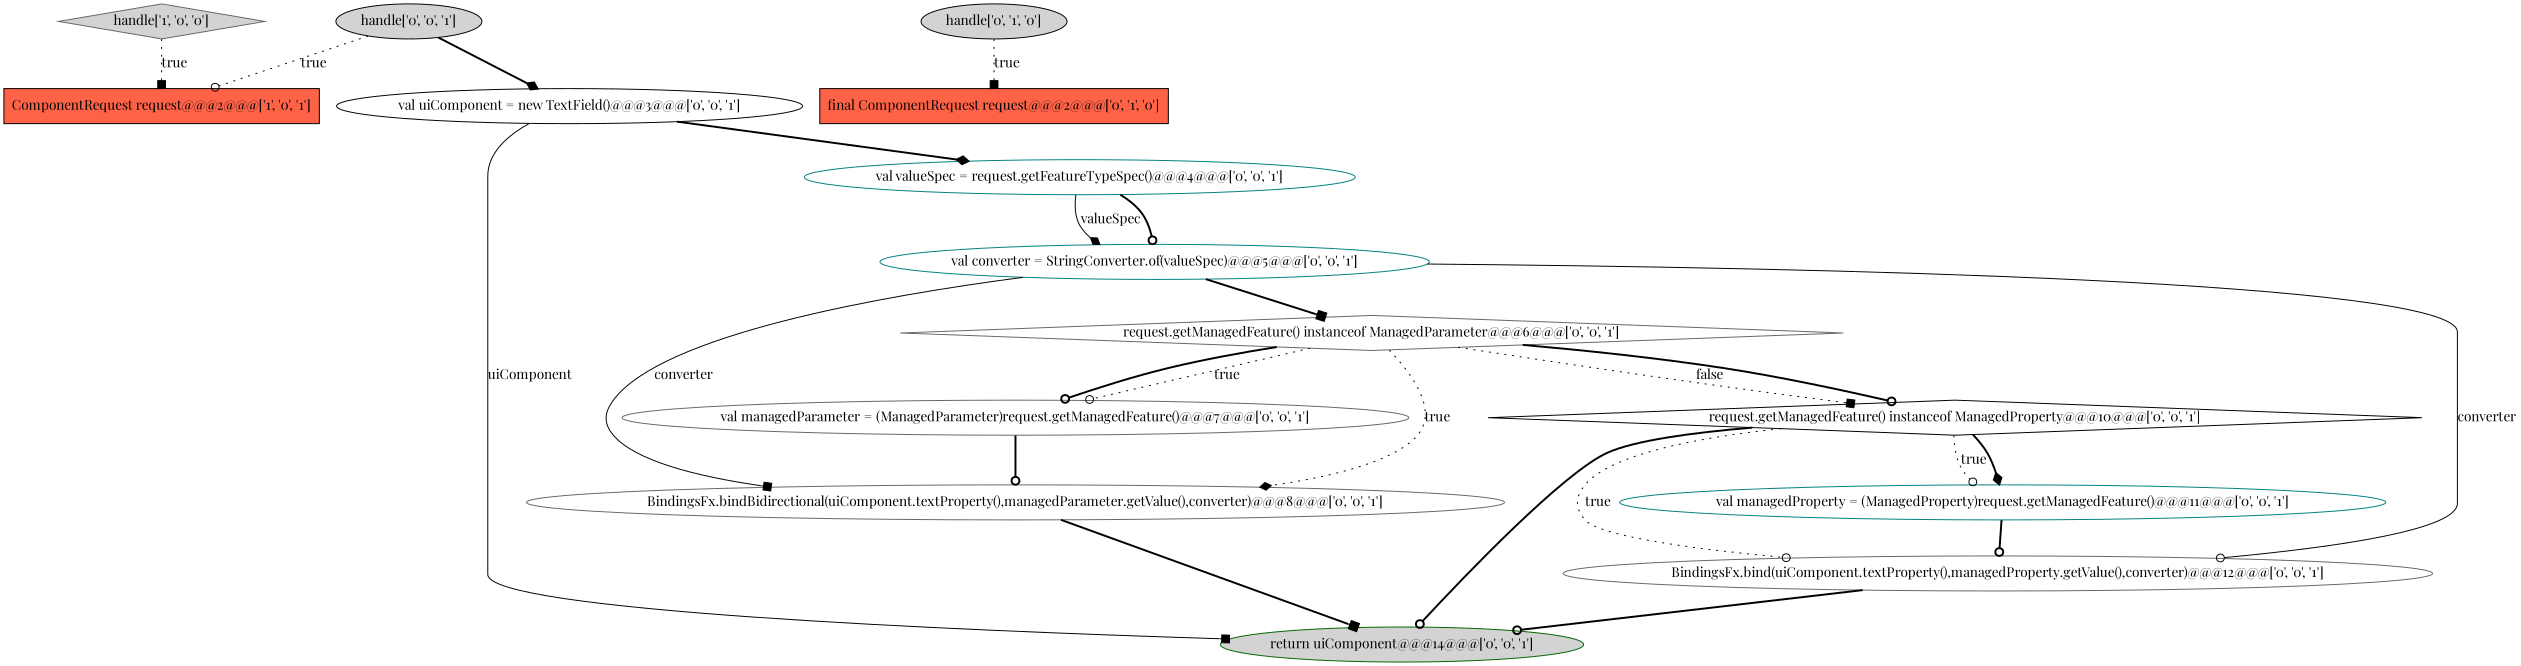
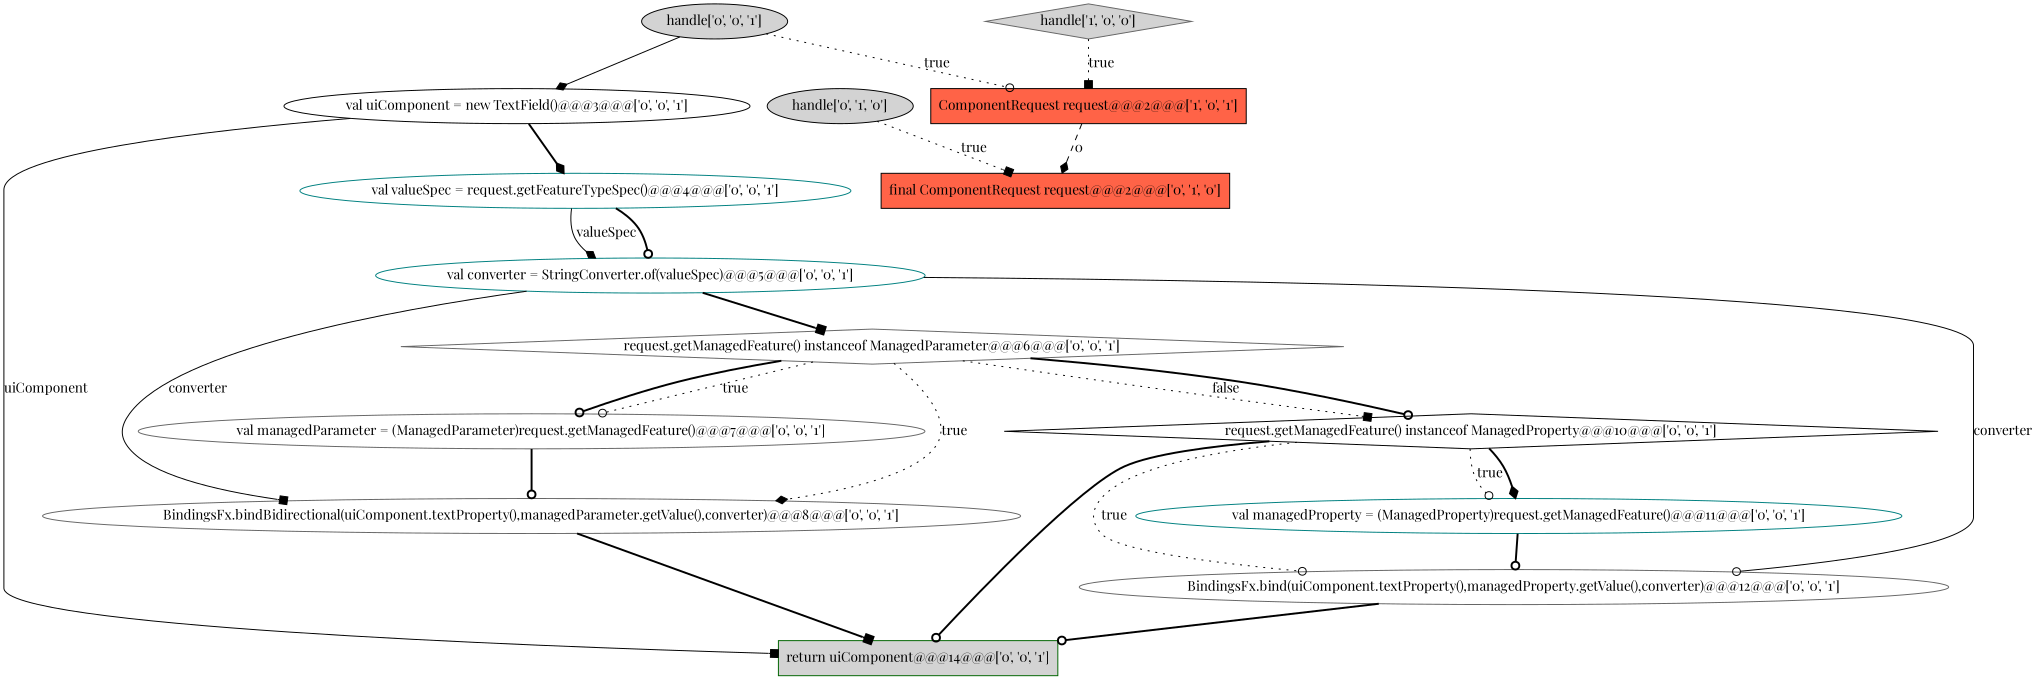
(483, 60) -> (624, 61)
none -> (1074, 143)
(1402, 645) -> (918, 658)
